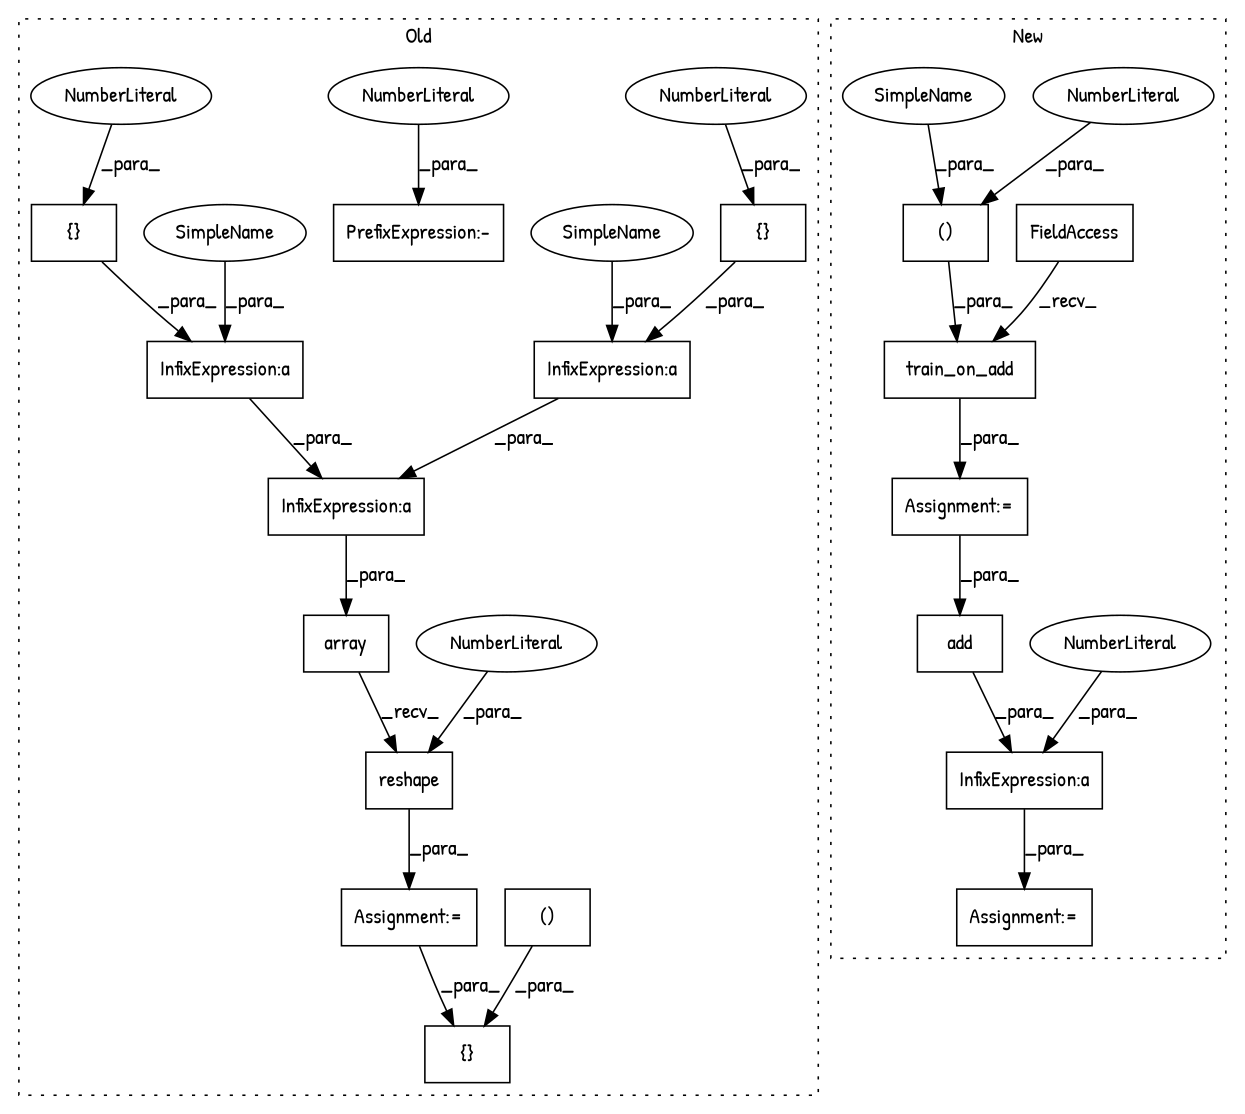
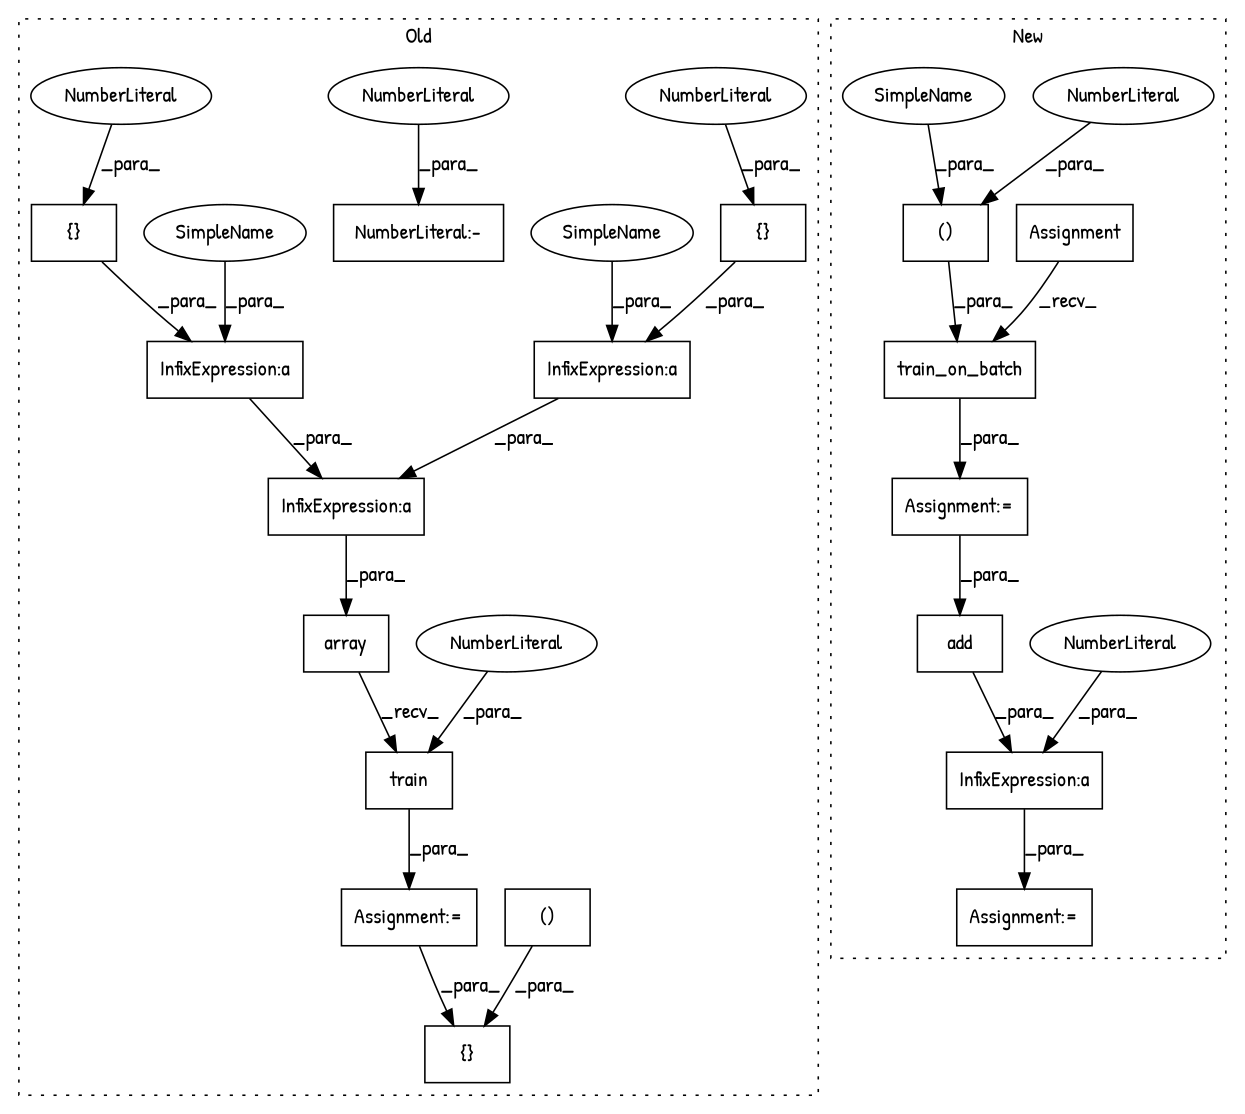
(419, 233) -> (419, 233)
(1075, 233) -> (1075, 233)
(960, 370) -> (960, 370)
(409, 781) -> (409, 781)
